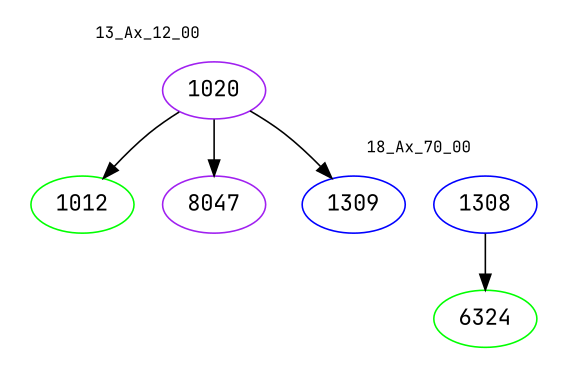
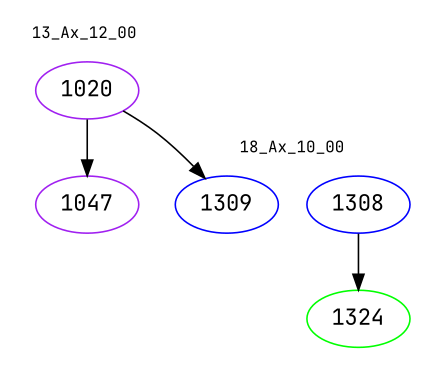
(420, 148) -> (293, 148)
(82, 205) -> none
(214, 205) -> (87, 205)
(485, 319) -> (358, 319)
